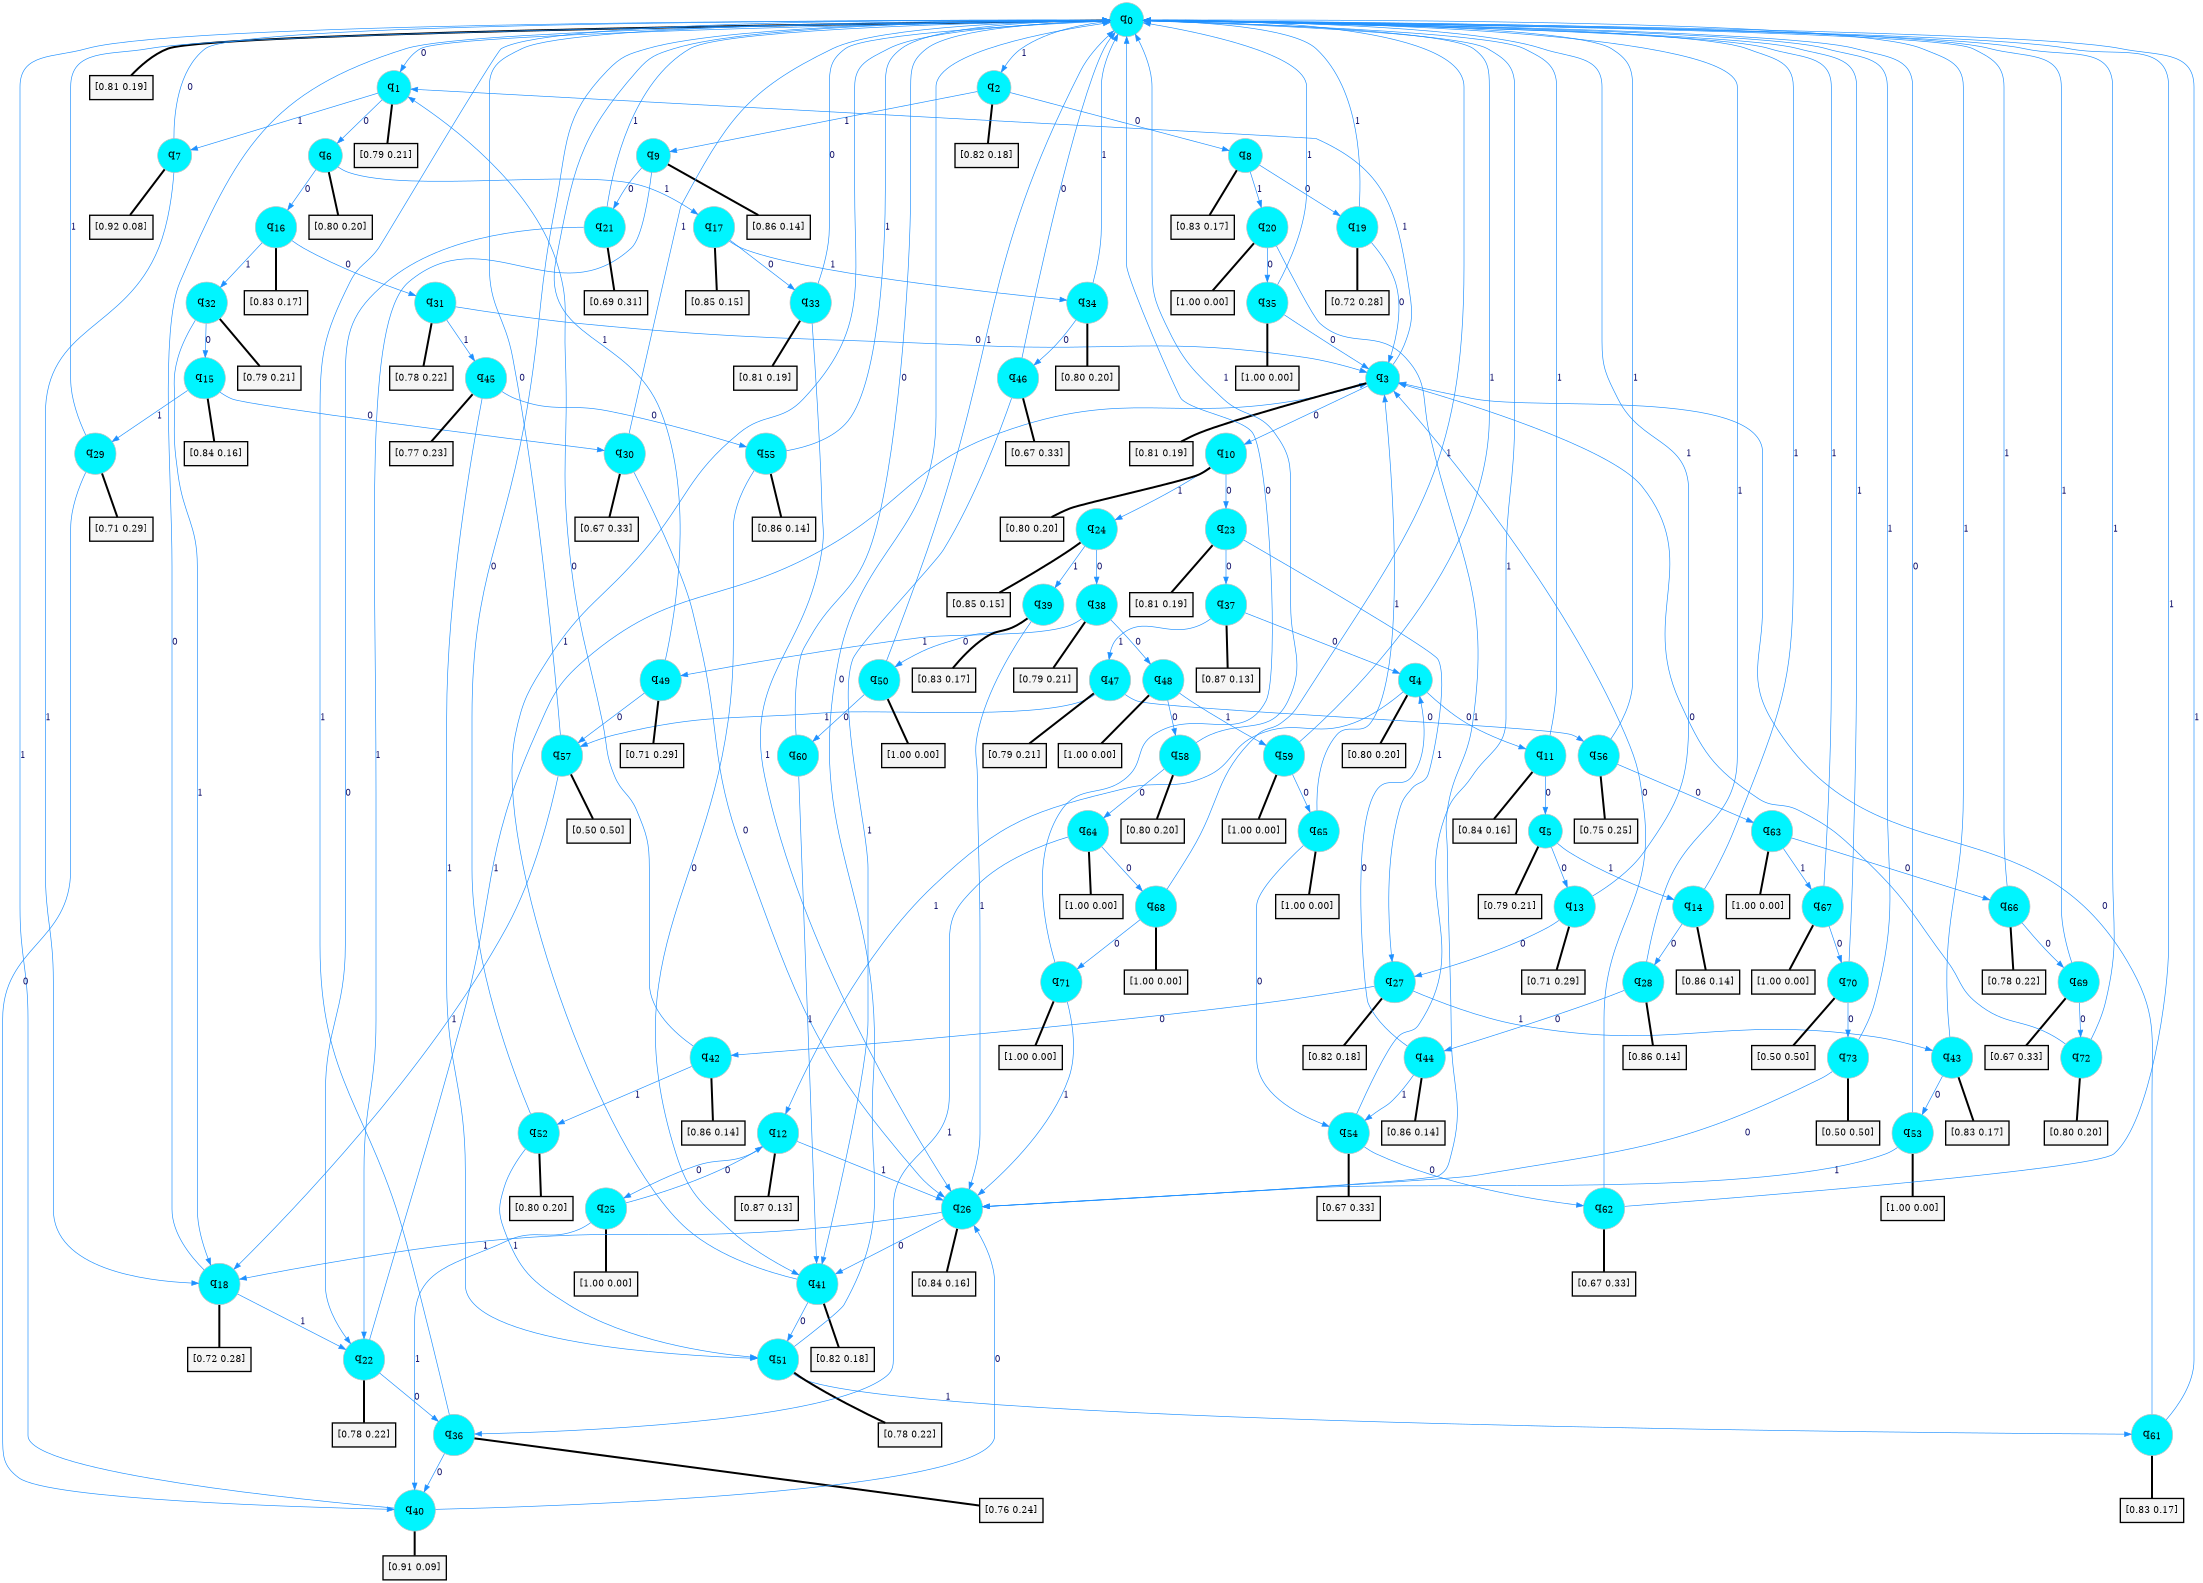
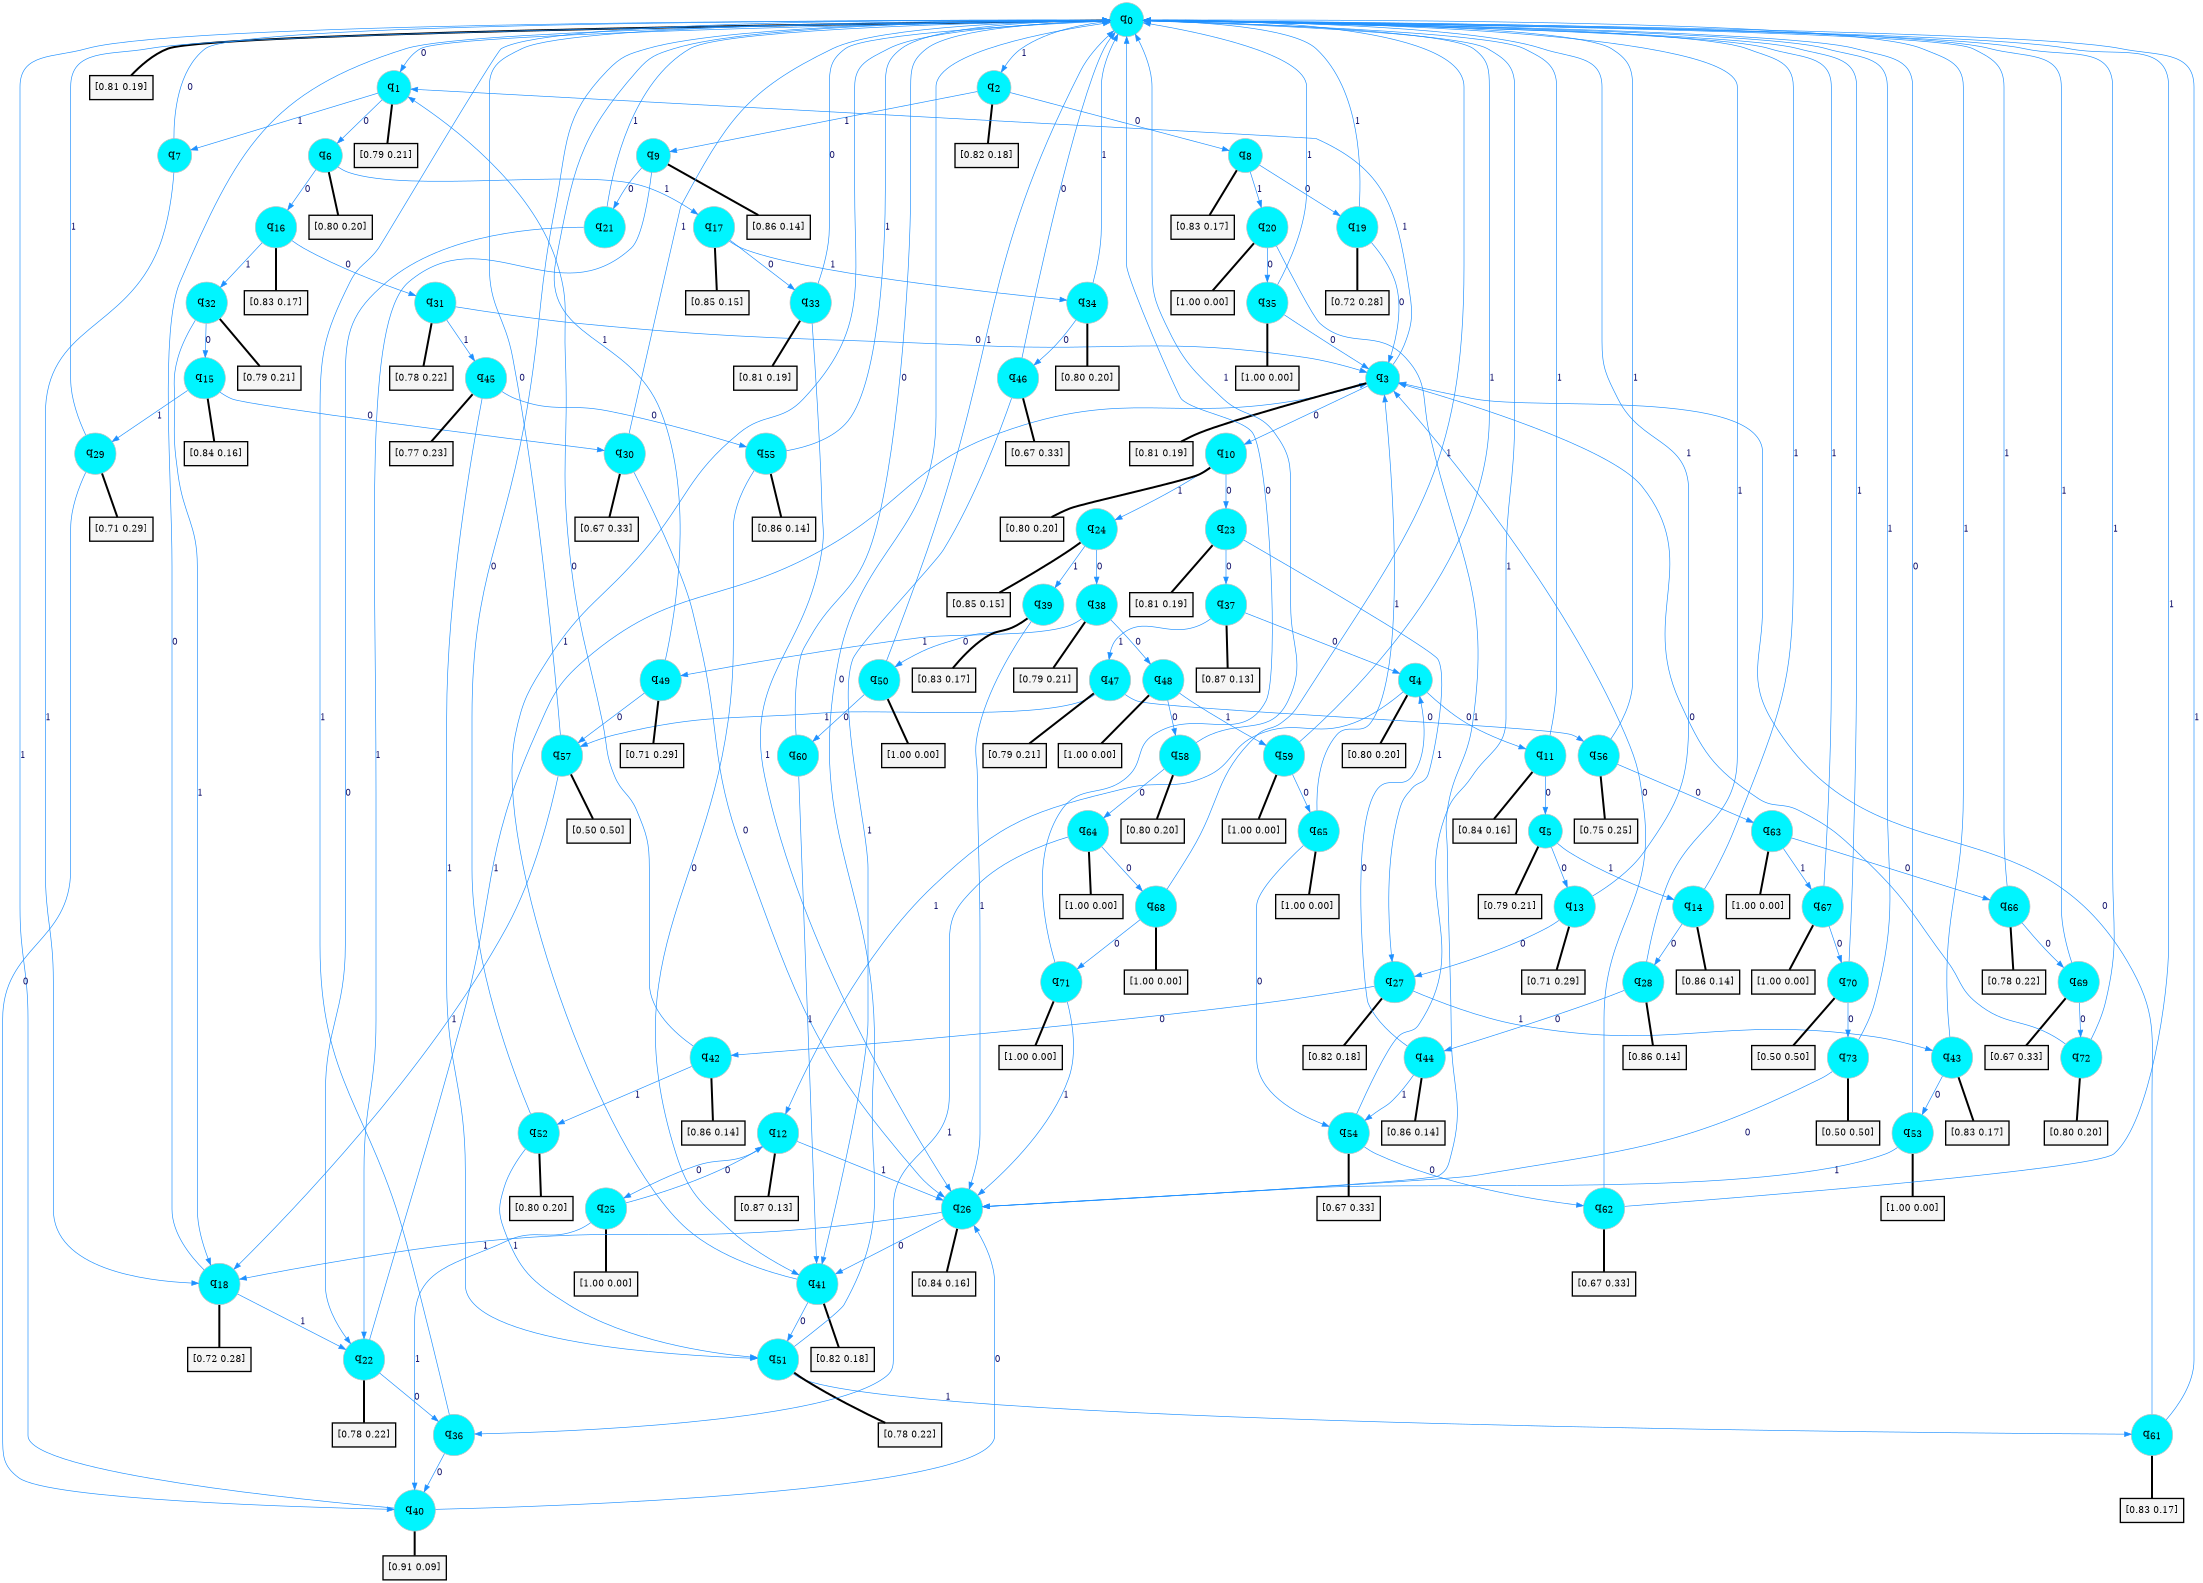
(121, 227) -> none
(616, 303) -> none
(1011, 1510) -> none
